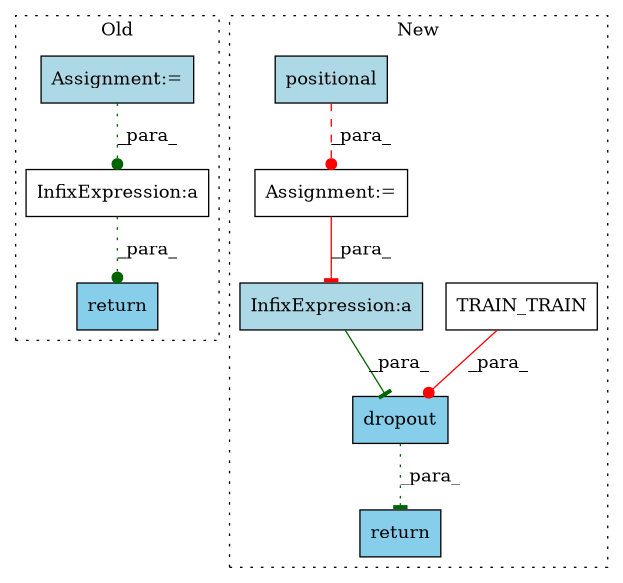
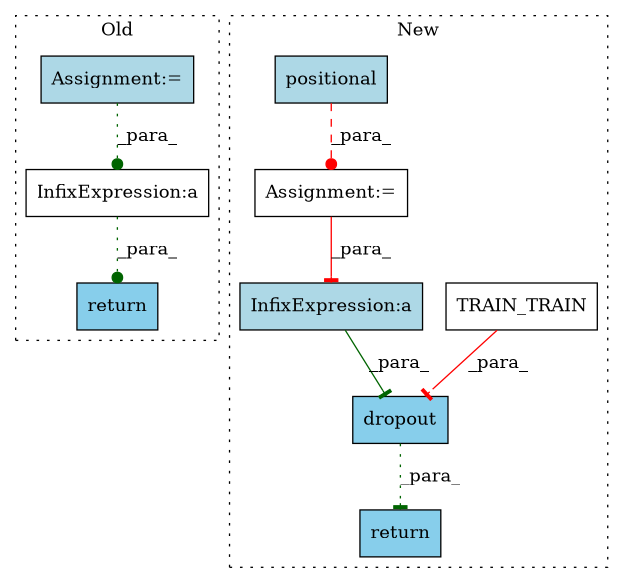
(465, 360) -> (465, 360)
